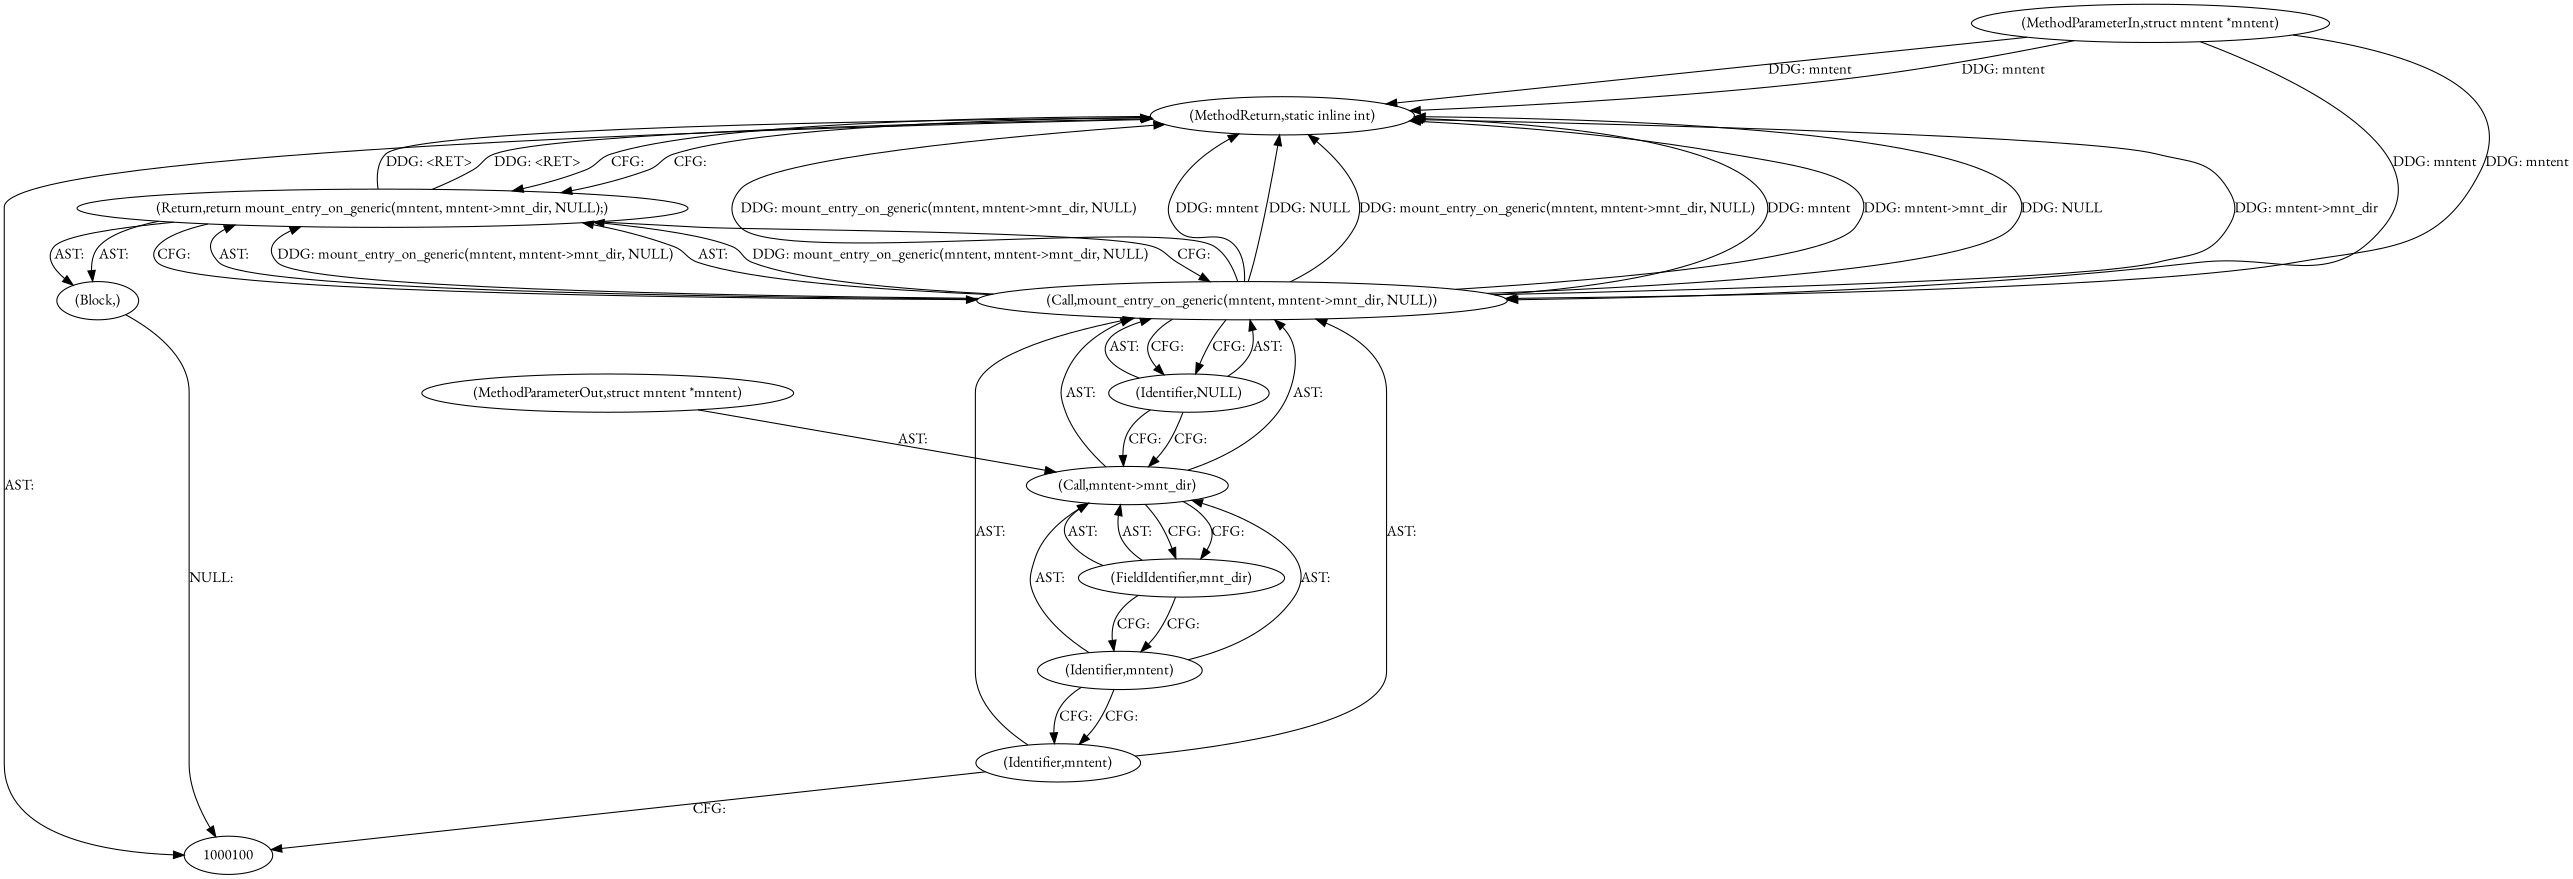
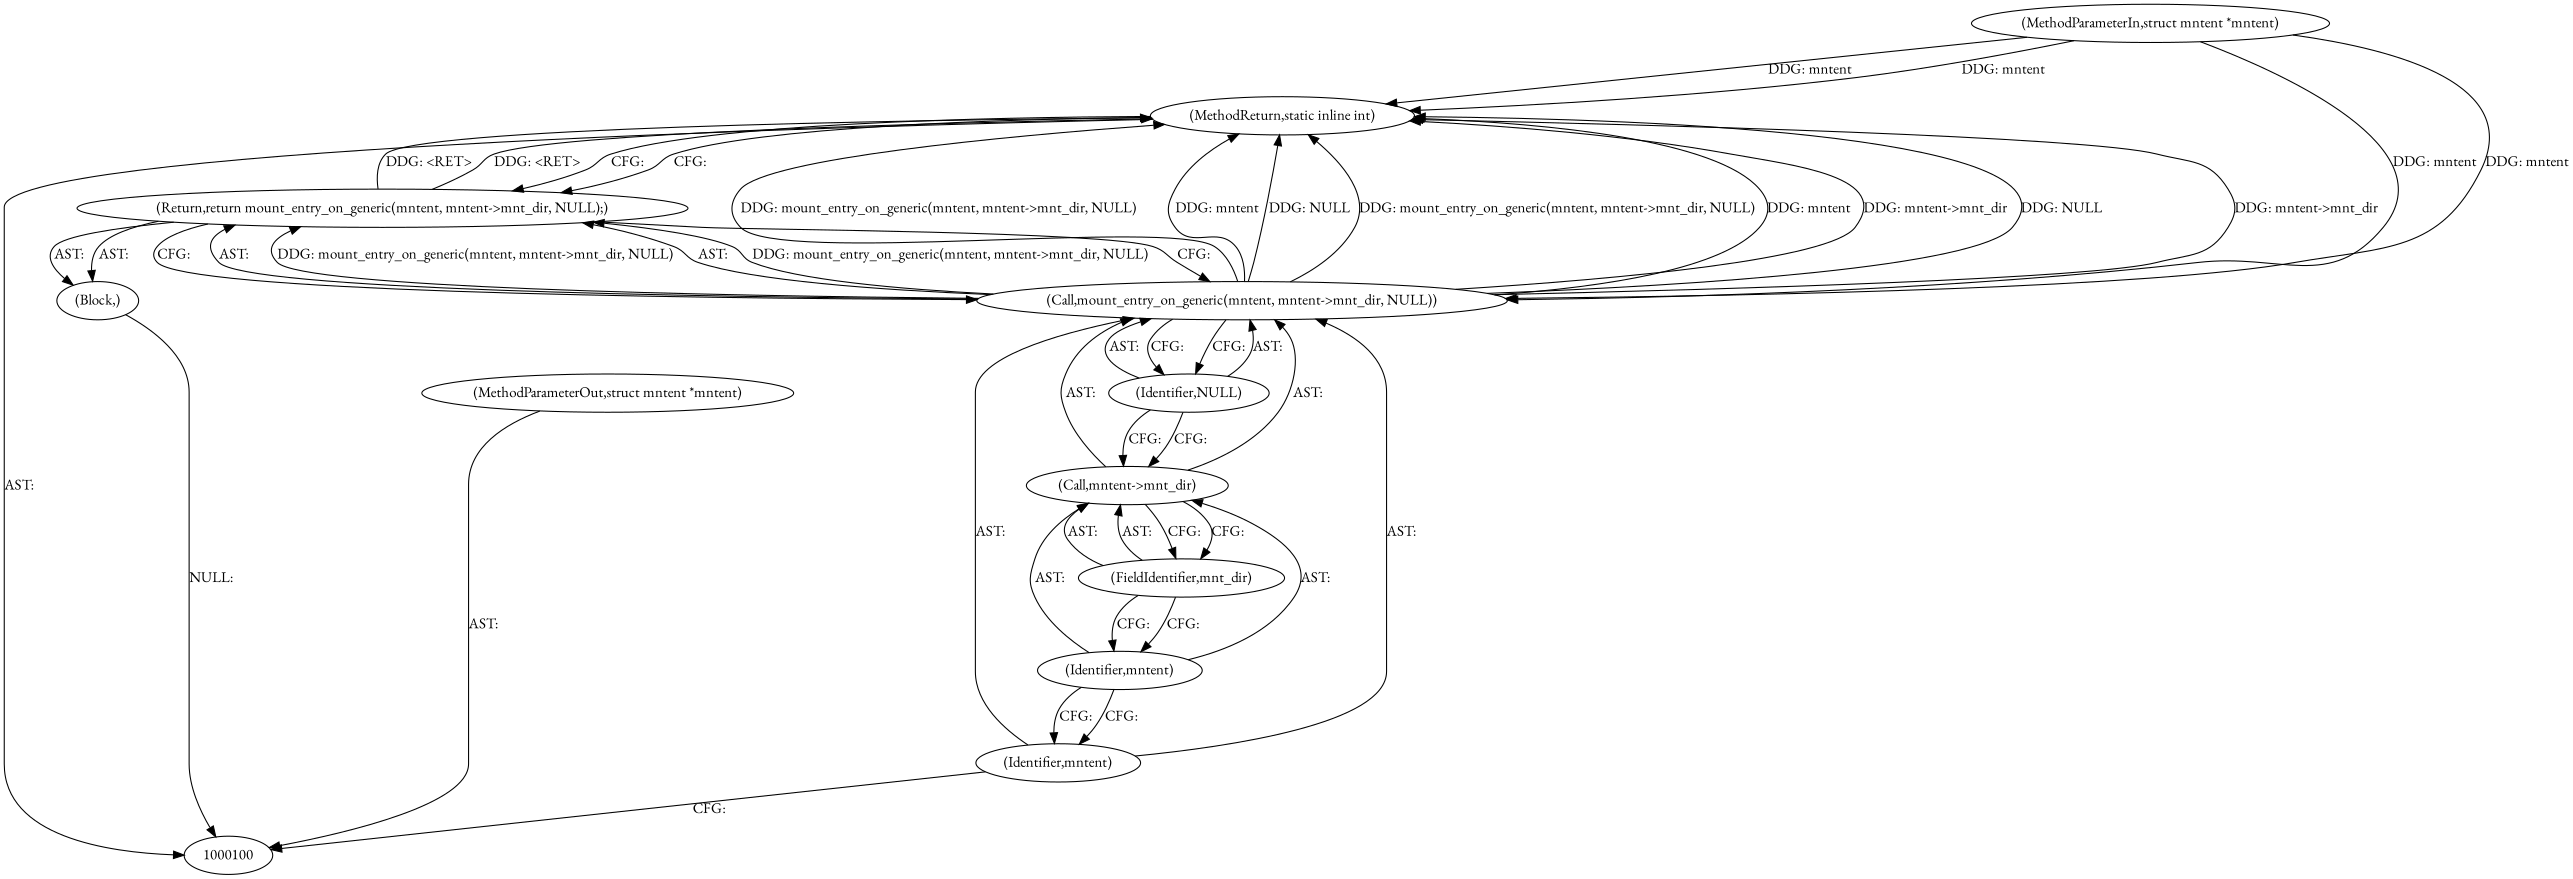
(871, 440) -> (469, 677)
